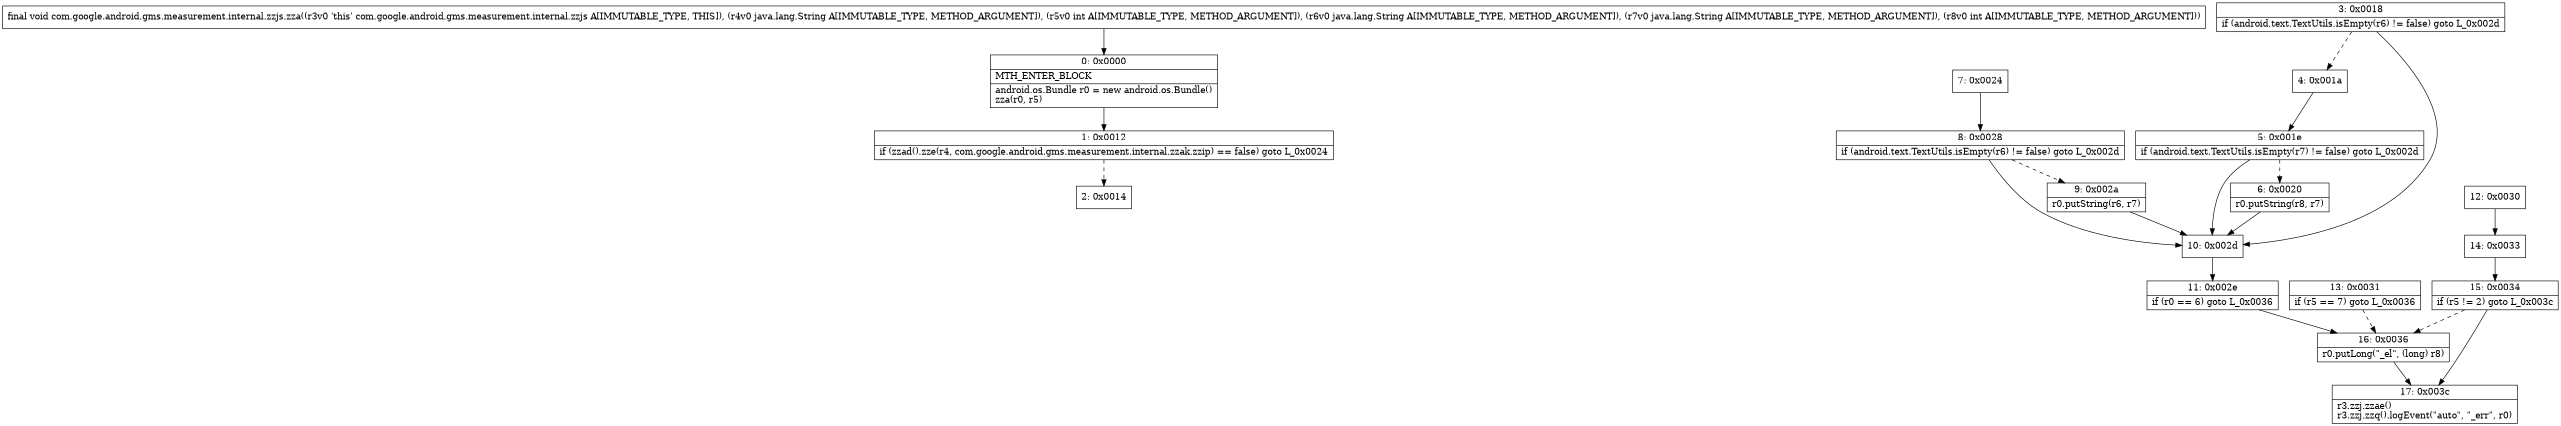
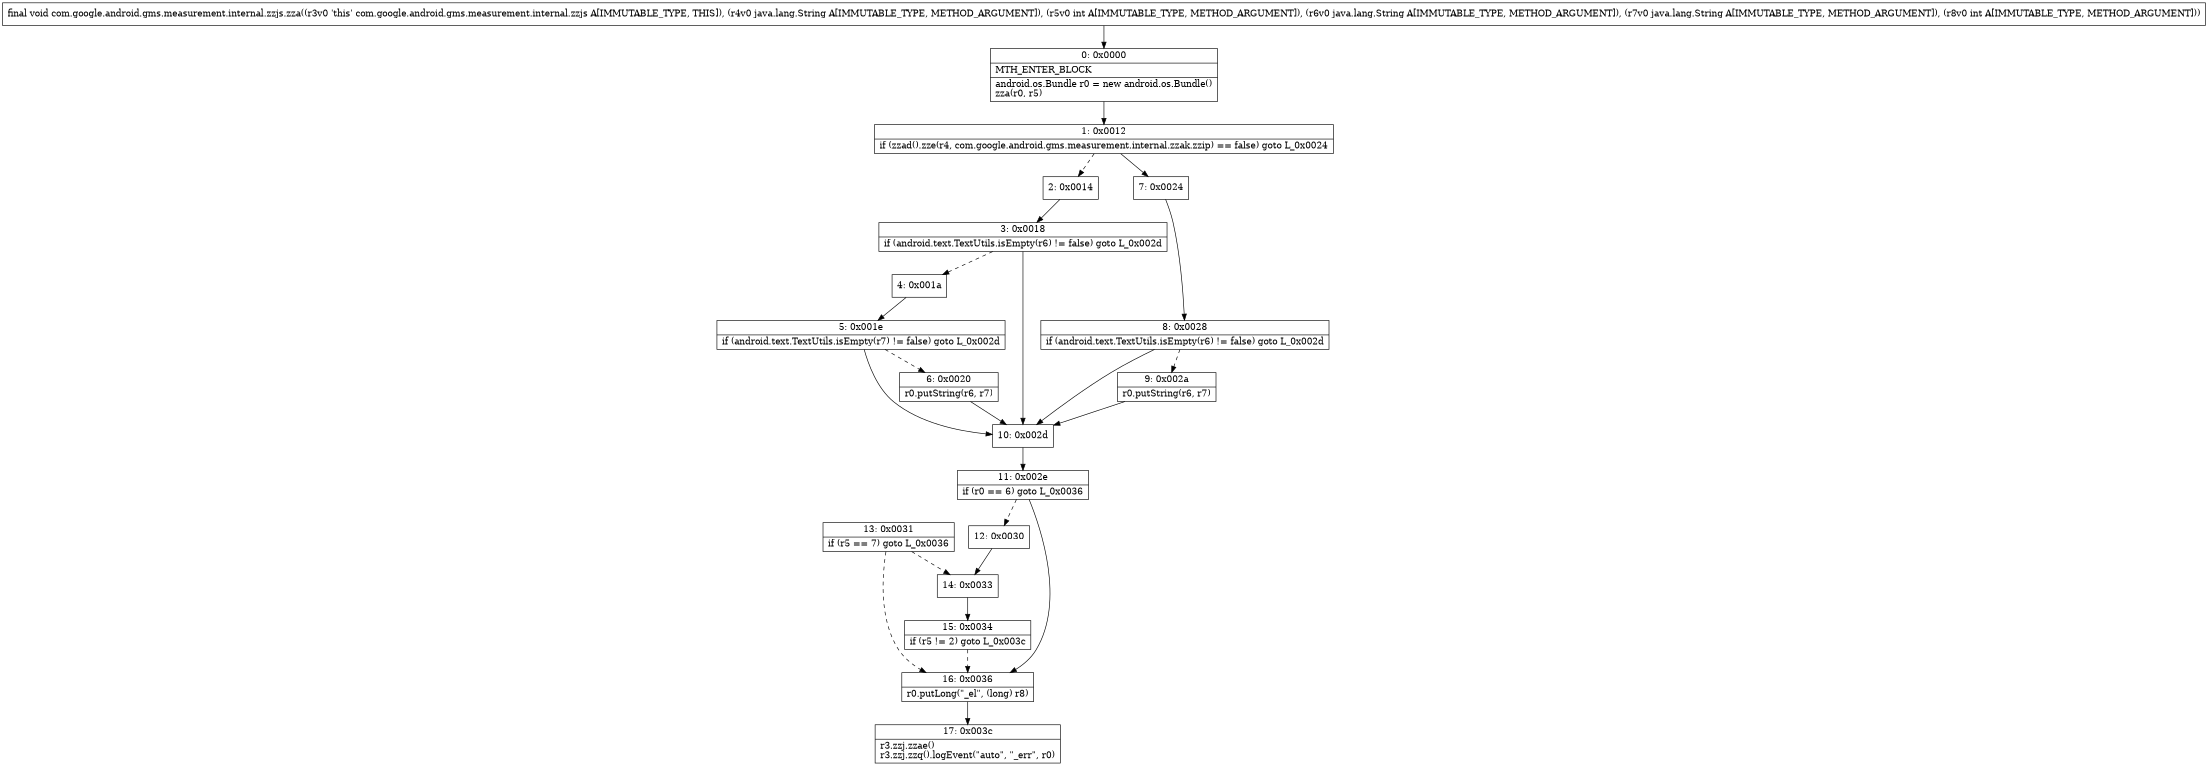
none -> (1132, 163)
(2280, 204) -> (949, 394)
none -> (1051, 209)
(2466, 345) -> none
none -> (1012, 510)
none -> (928, 562)
